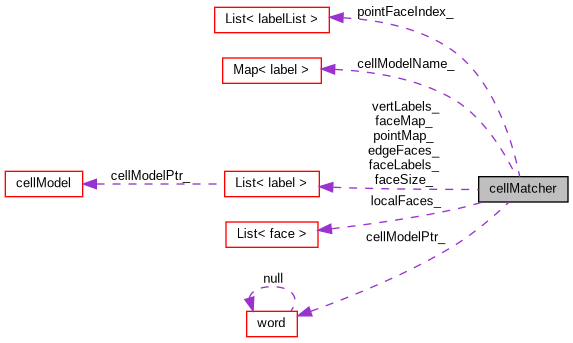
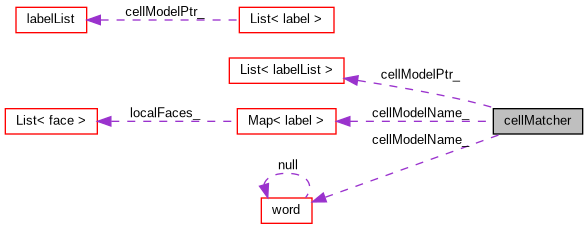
(404, 13) -> (419, 75)
(44, 184) -> (51, 20)
(406, 189) -> none
(408, 218) -> (174, 121)
(404, 238) -> (419, 141)
